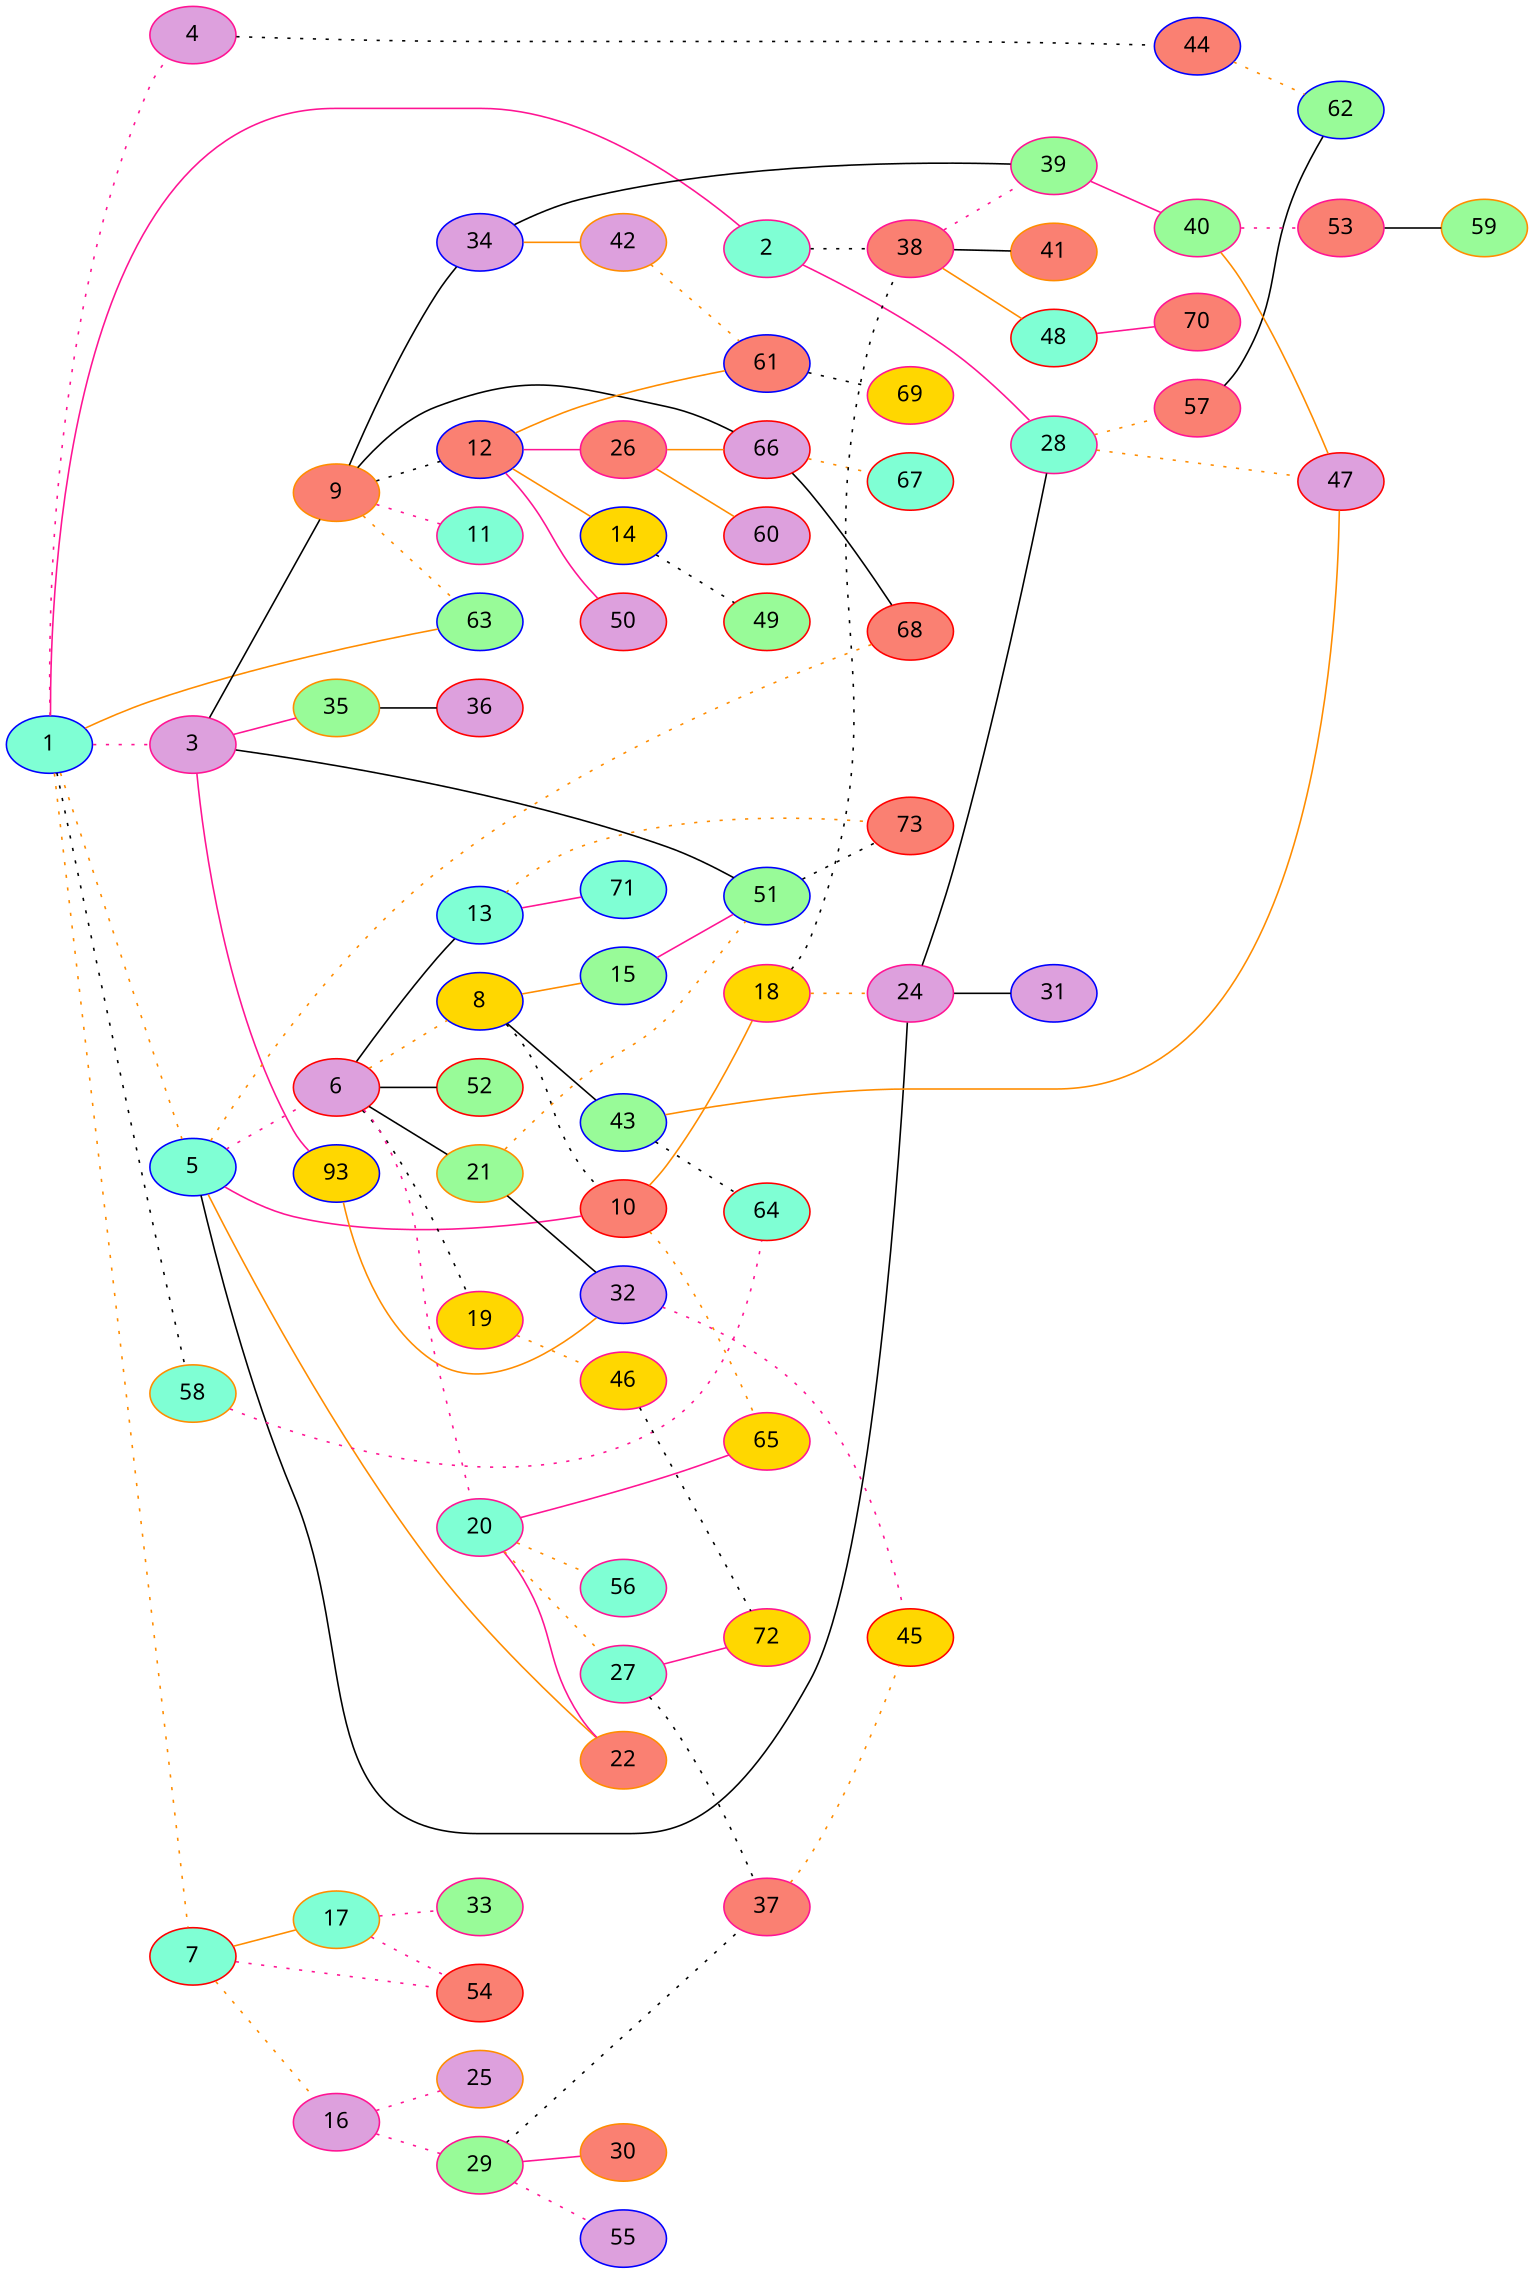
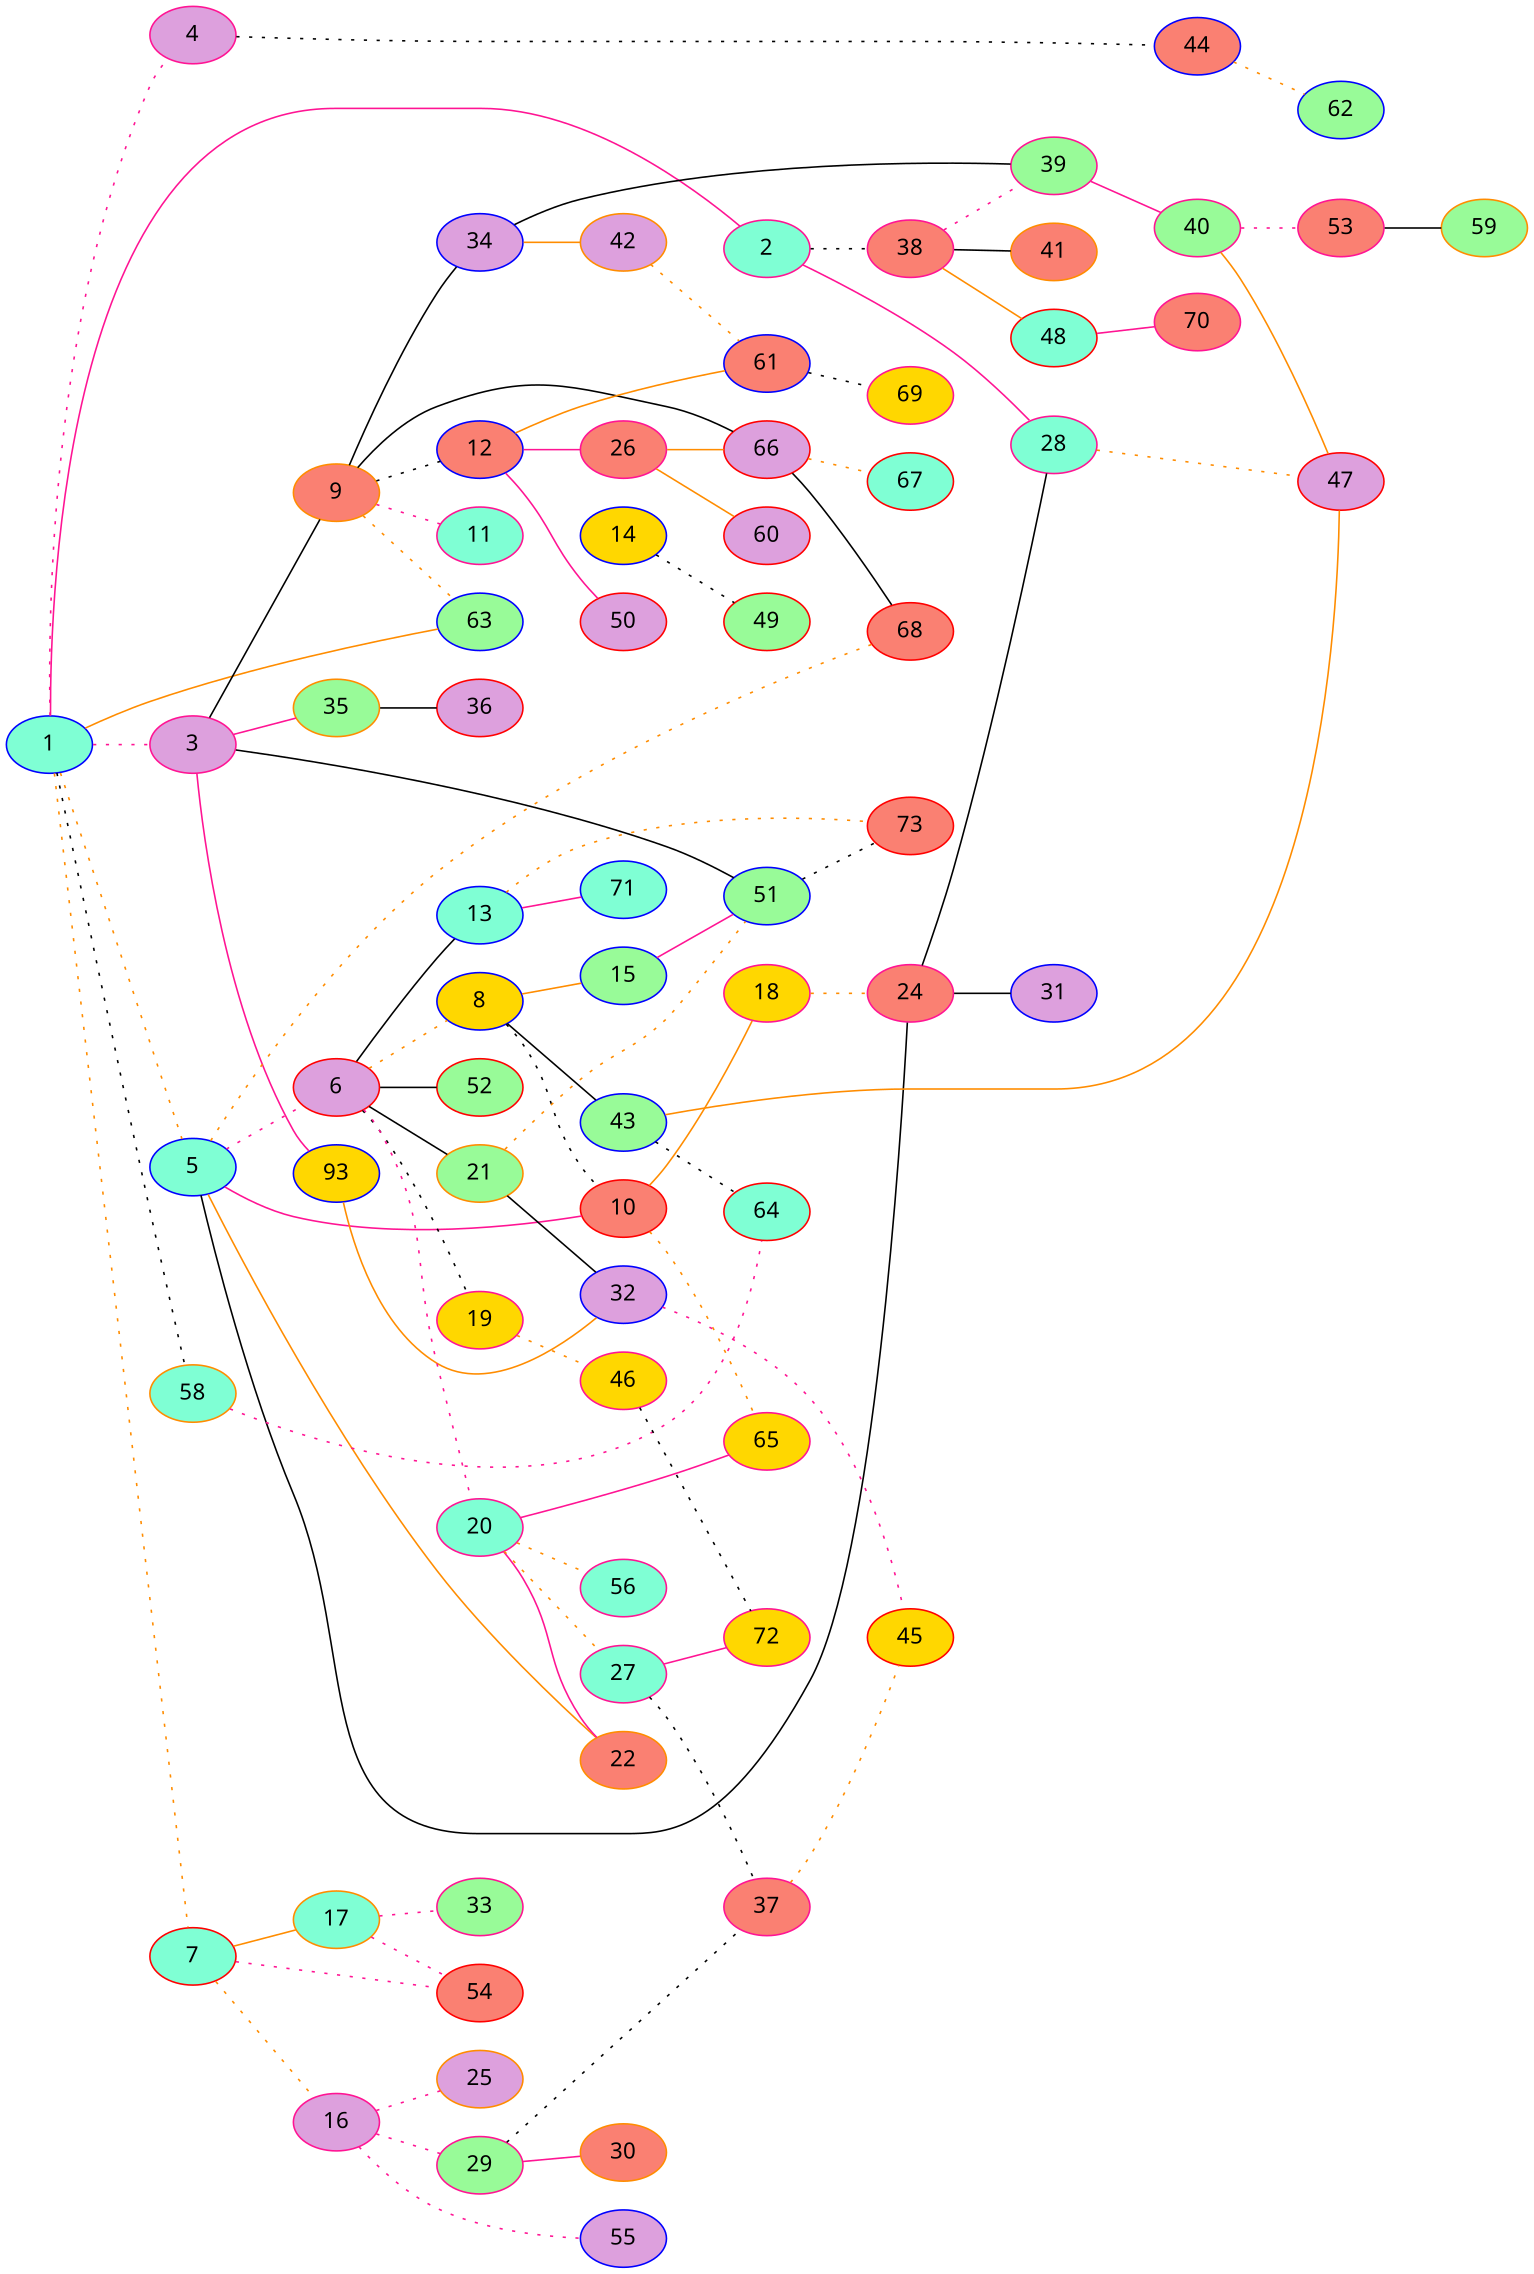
(1197, 408) -> none
(552, 493) -> none
(850, 625) -> none
(910, 993) -> (910, 993)
(552, 2202) -> (459, 2217)
